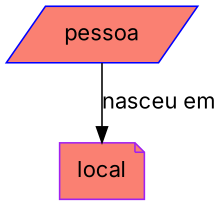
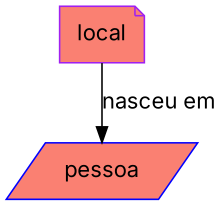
(102, 95) -> (102, 95)
